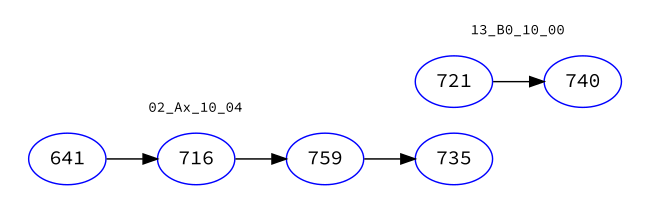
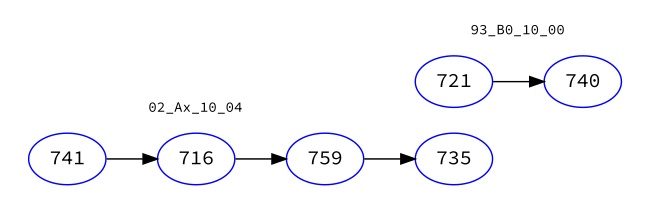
(518, 31) -> (518, 31)
(67, 159) -> (67, 159)
